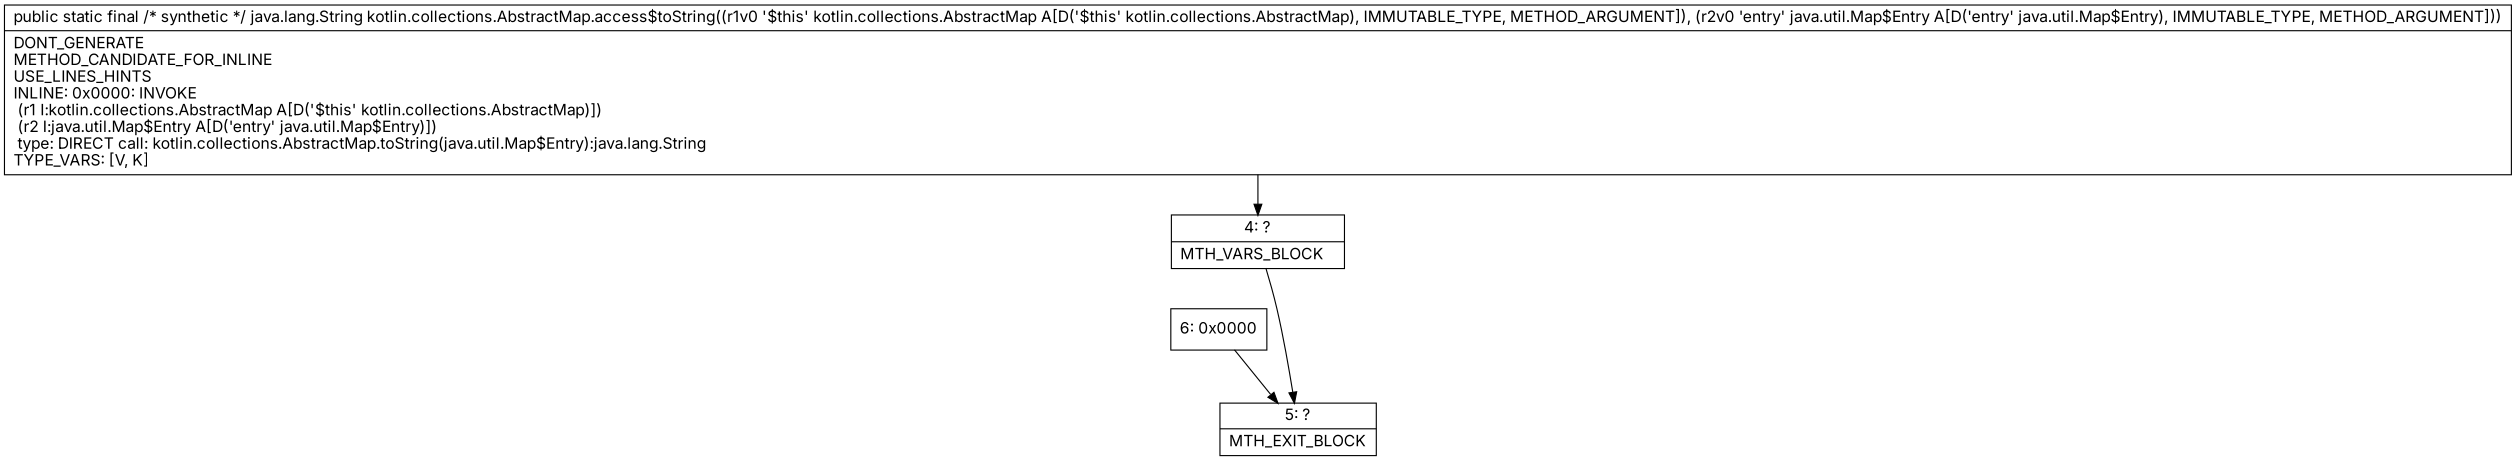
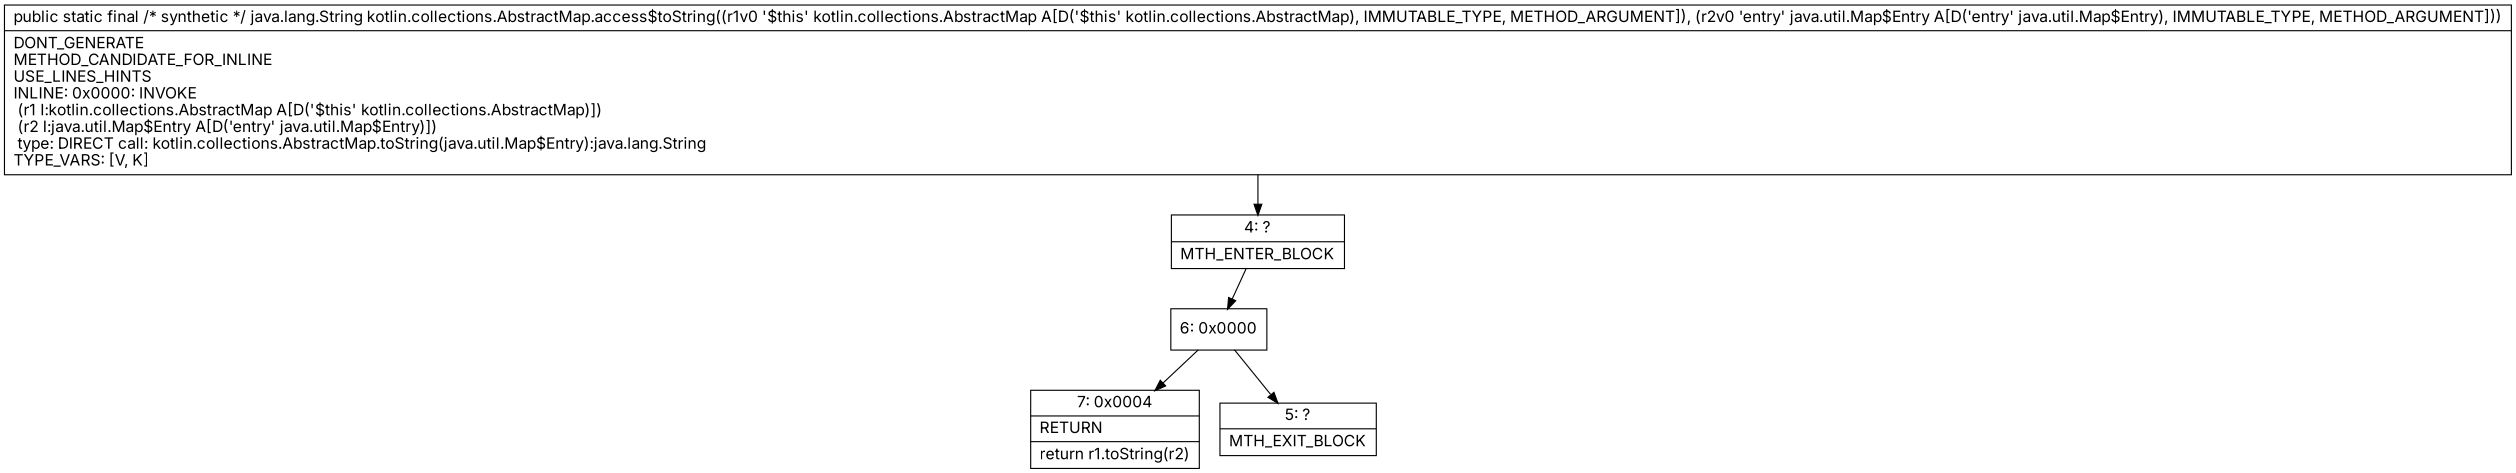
(1252, 255) -> (1258, 255)
(1281, 330) -> (1239, 283)
none -> (1115, 429)
